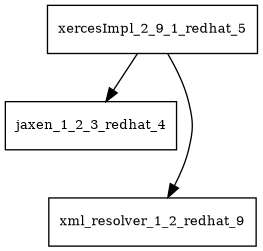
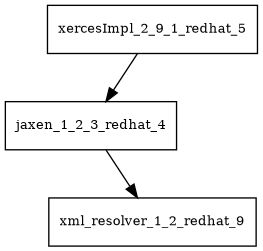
(192, 119) -> (118, 168)
